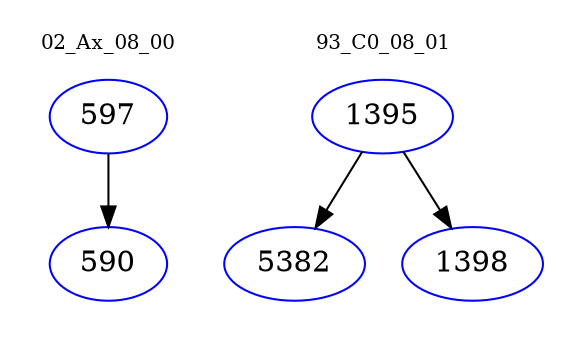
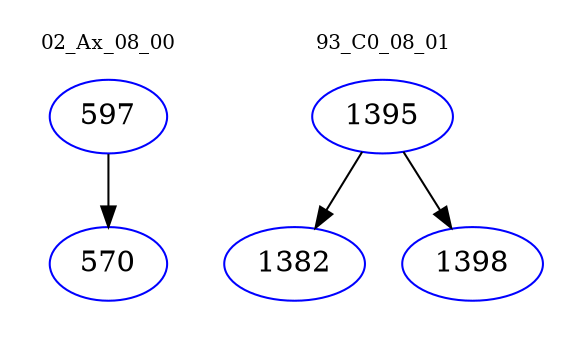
(108, 264) -> (108, 264)
(295, 264) -> (295, 264)
